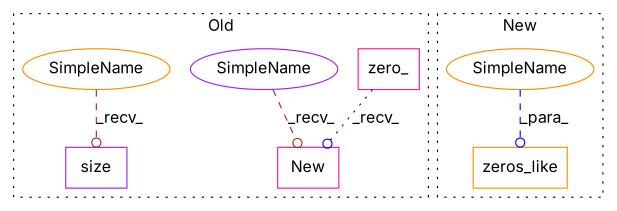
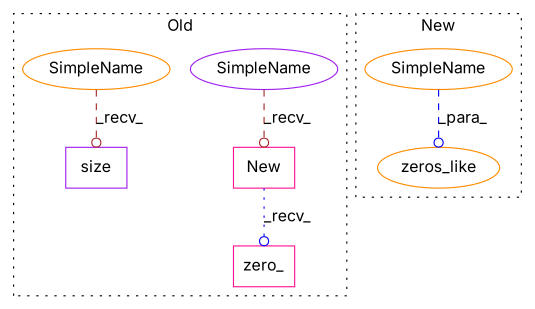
(351, 115) -> (264, 212)
(520, 168) -> (439, 168)
